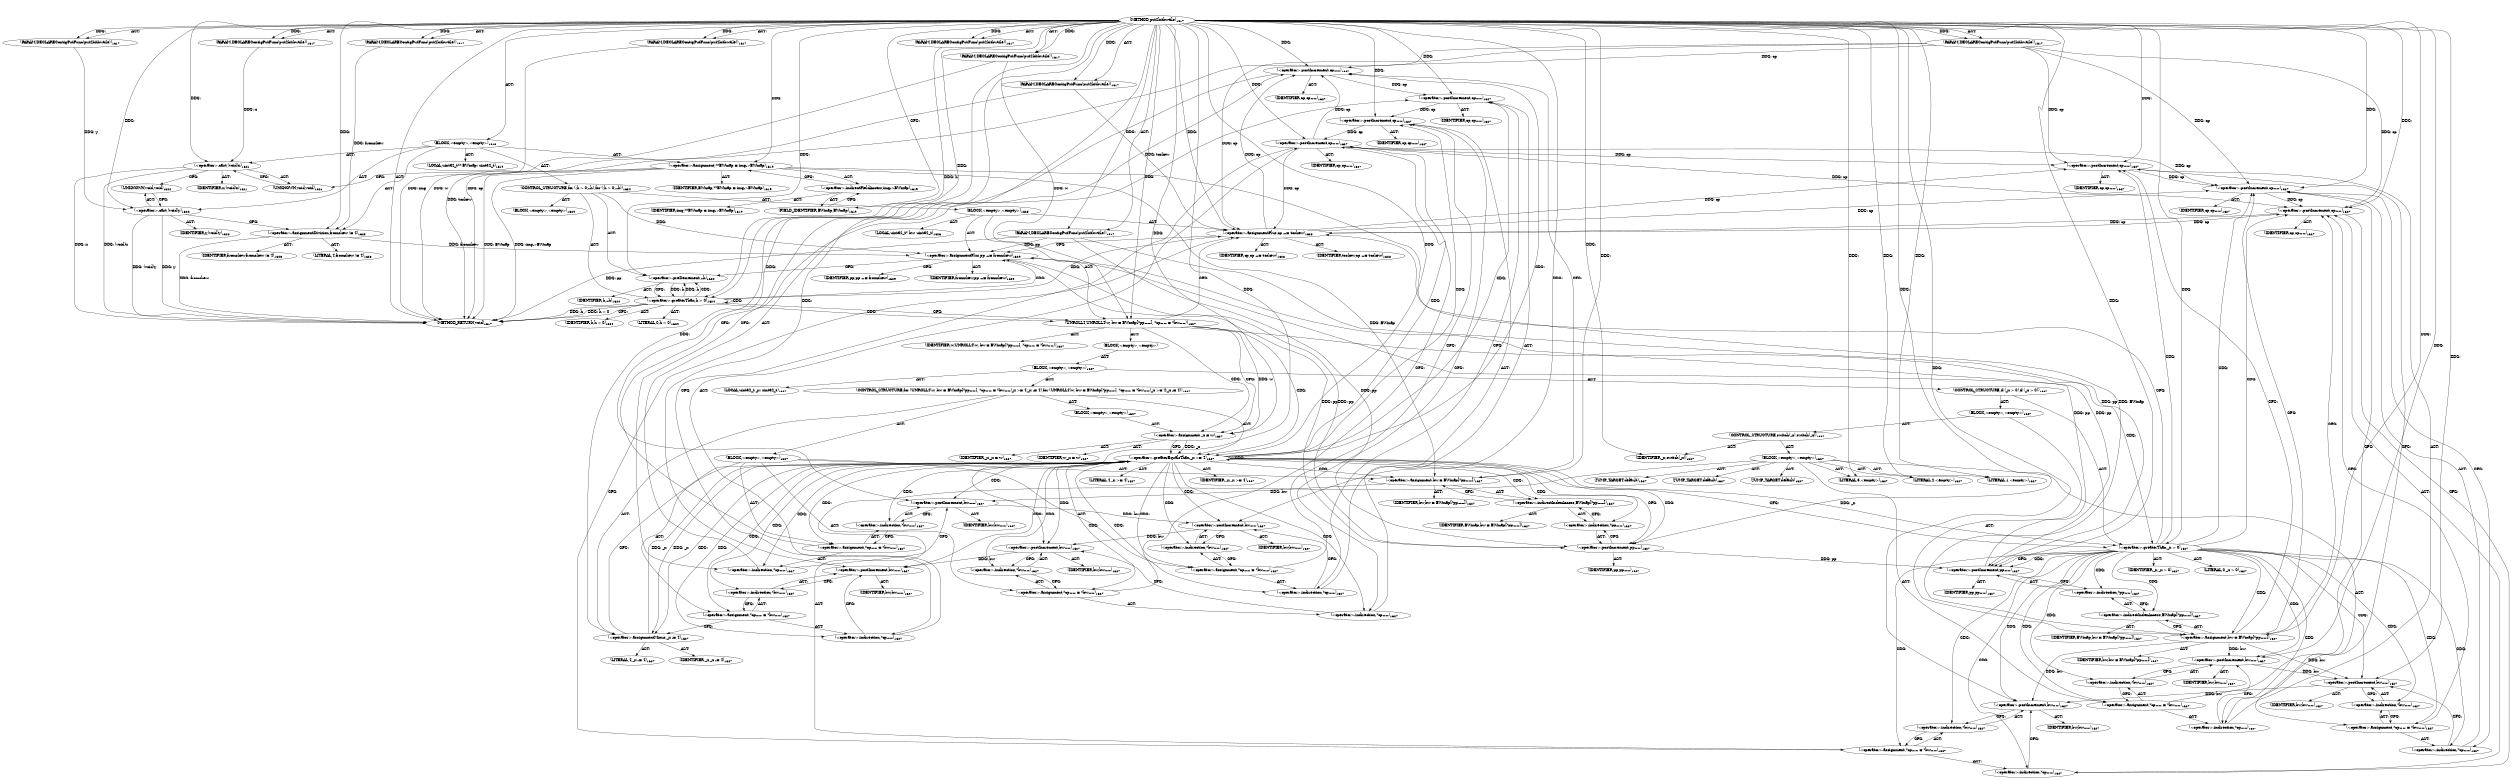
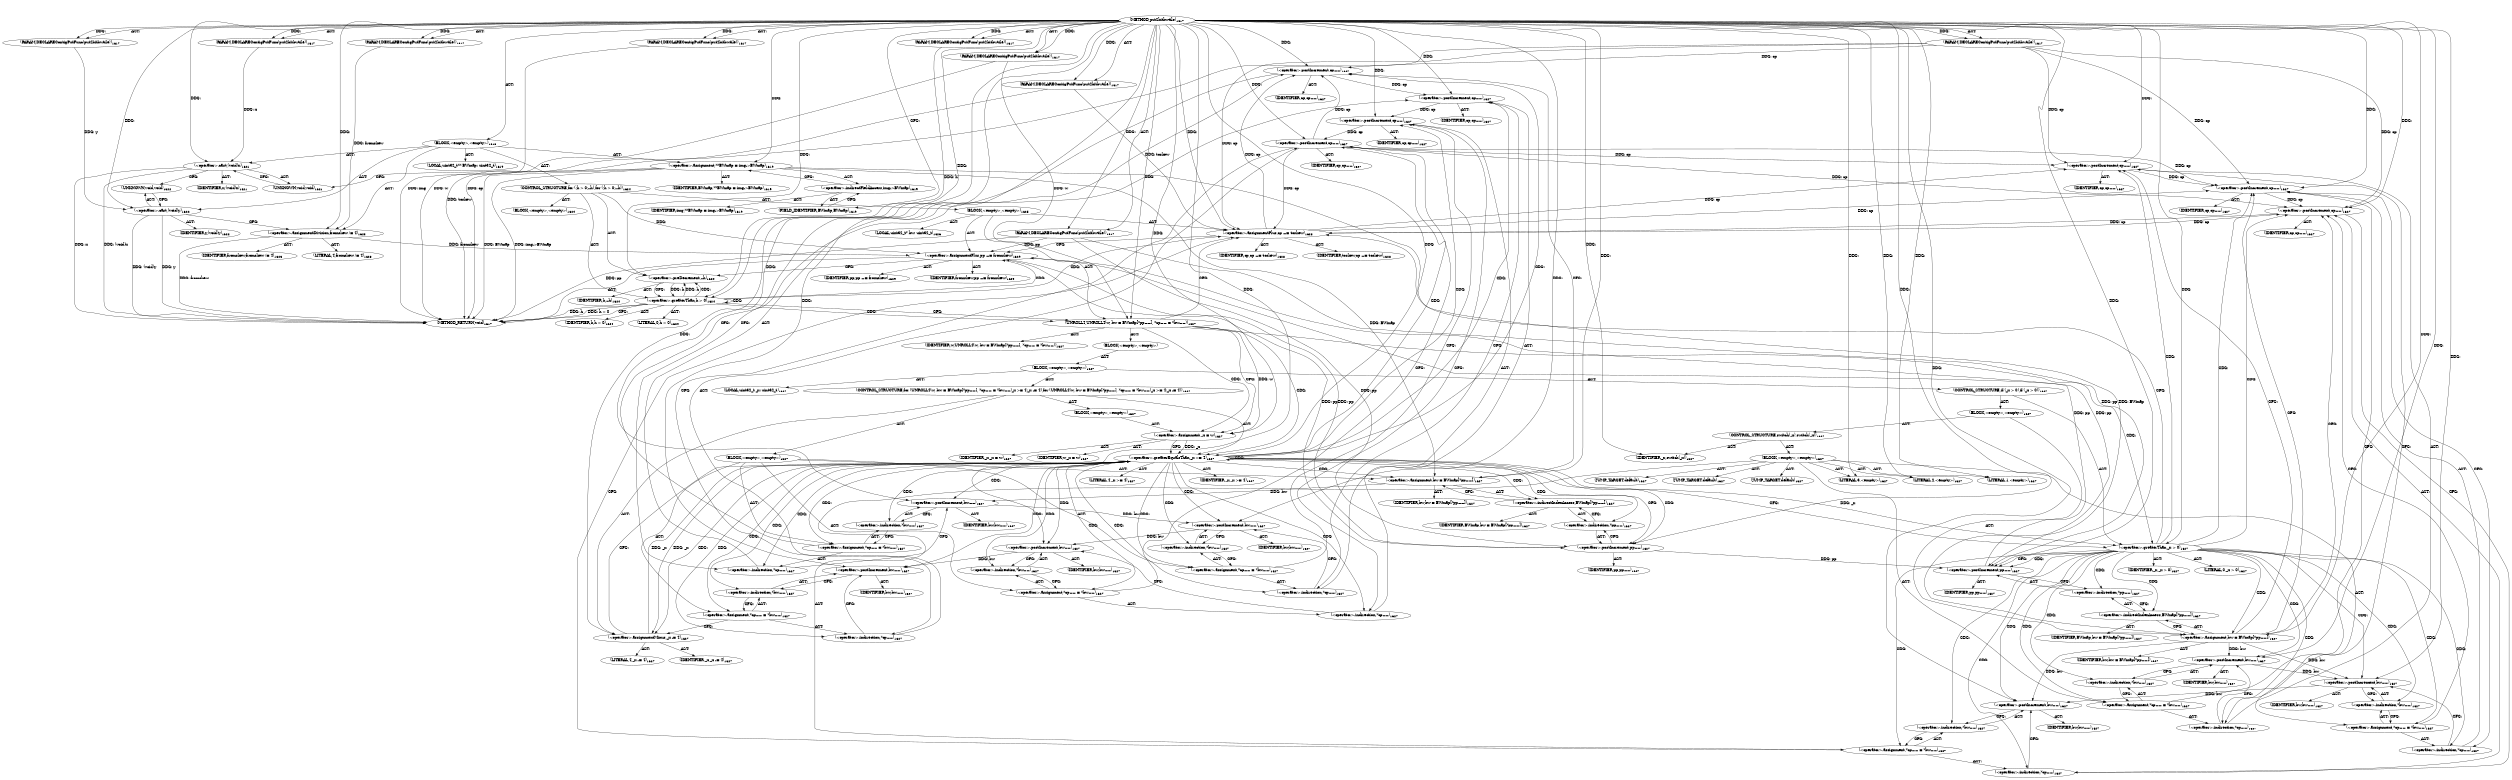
(632, 27) -> (699, 265)
(928, 267) -> (928, 267)
